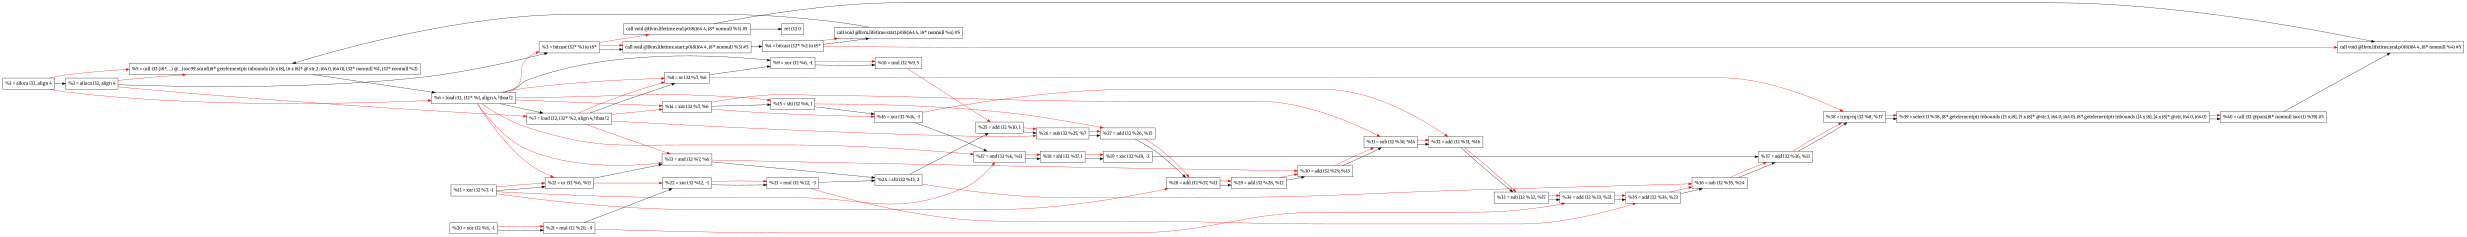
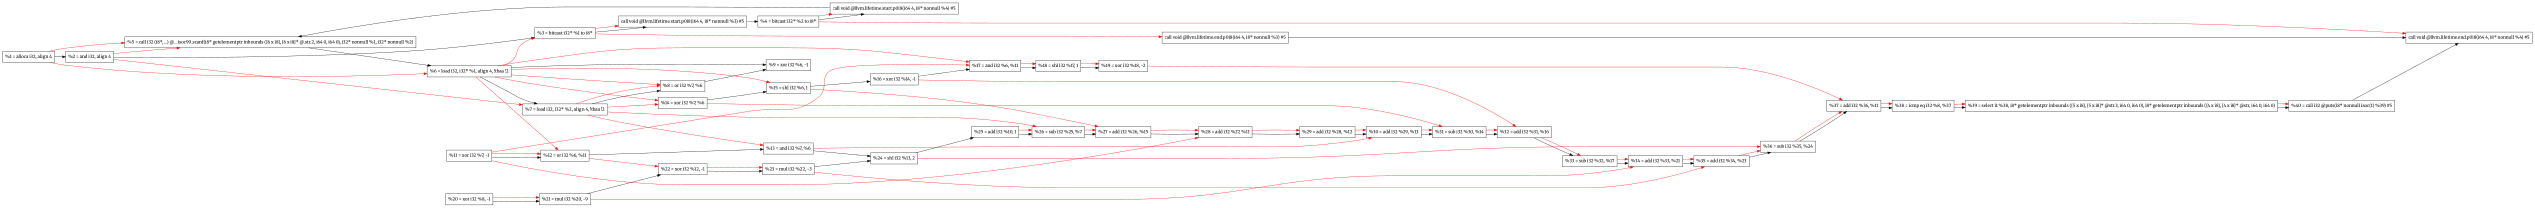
(793, 29) -> none
(899, 63) -> none
(1277, 78) -> none
(92, 84) -> (90, 57)
(791, 114) -> none
(1454, 157) -> (1496, 67)
(558, 159) -> none
